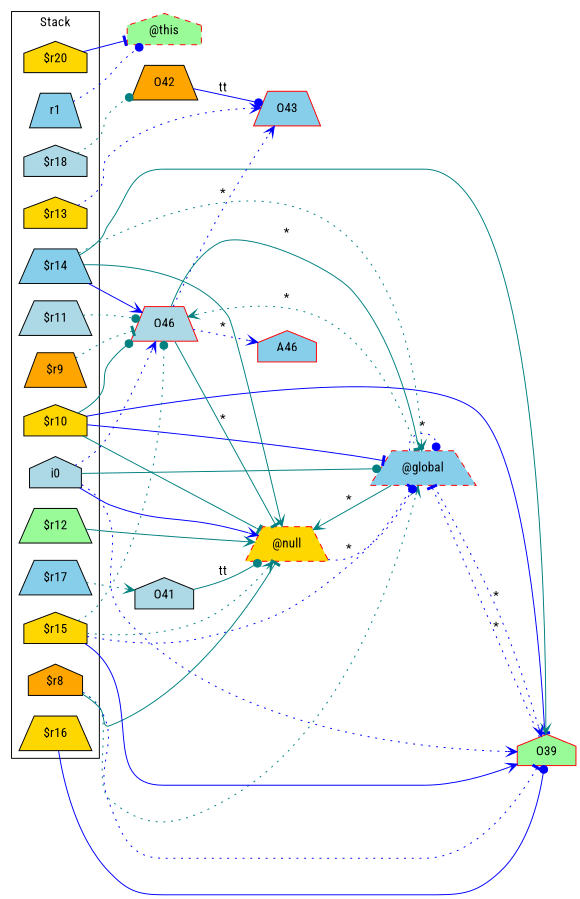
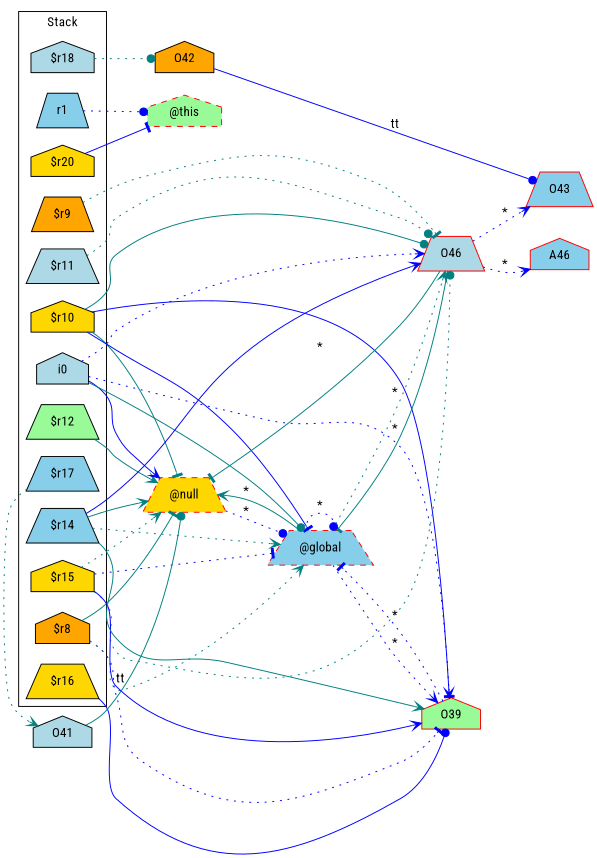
(164, 83) -> (185, 59)
(55, 214) -> none
